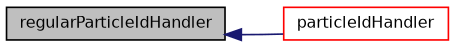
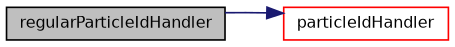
(262, 34) -> (246, 13)
